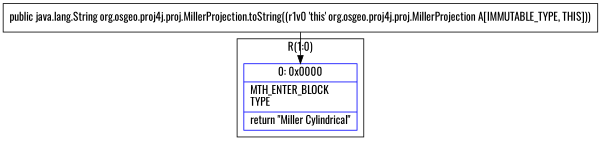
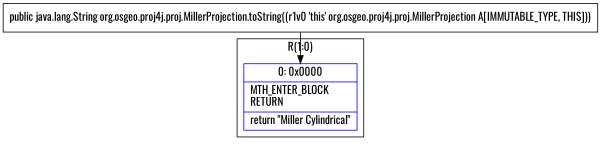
(260, 103) -> (267, 103)
